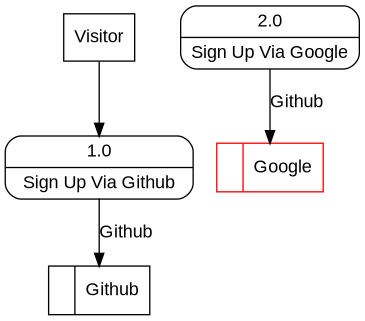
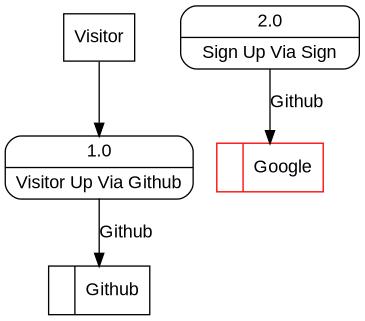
(270, 53) -> (270, 53)
(99, 183) -> (99, 183)
